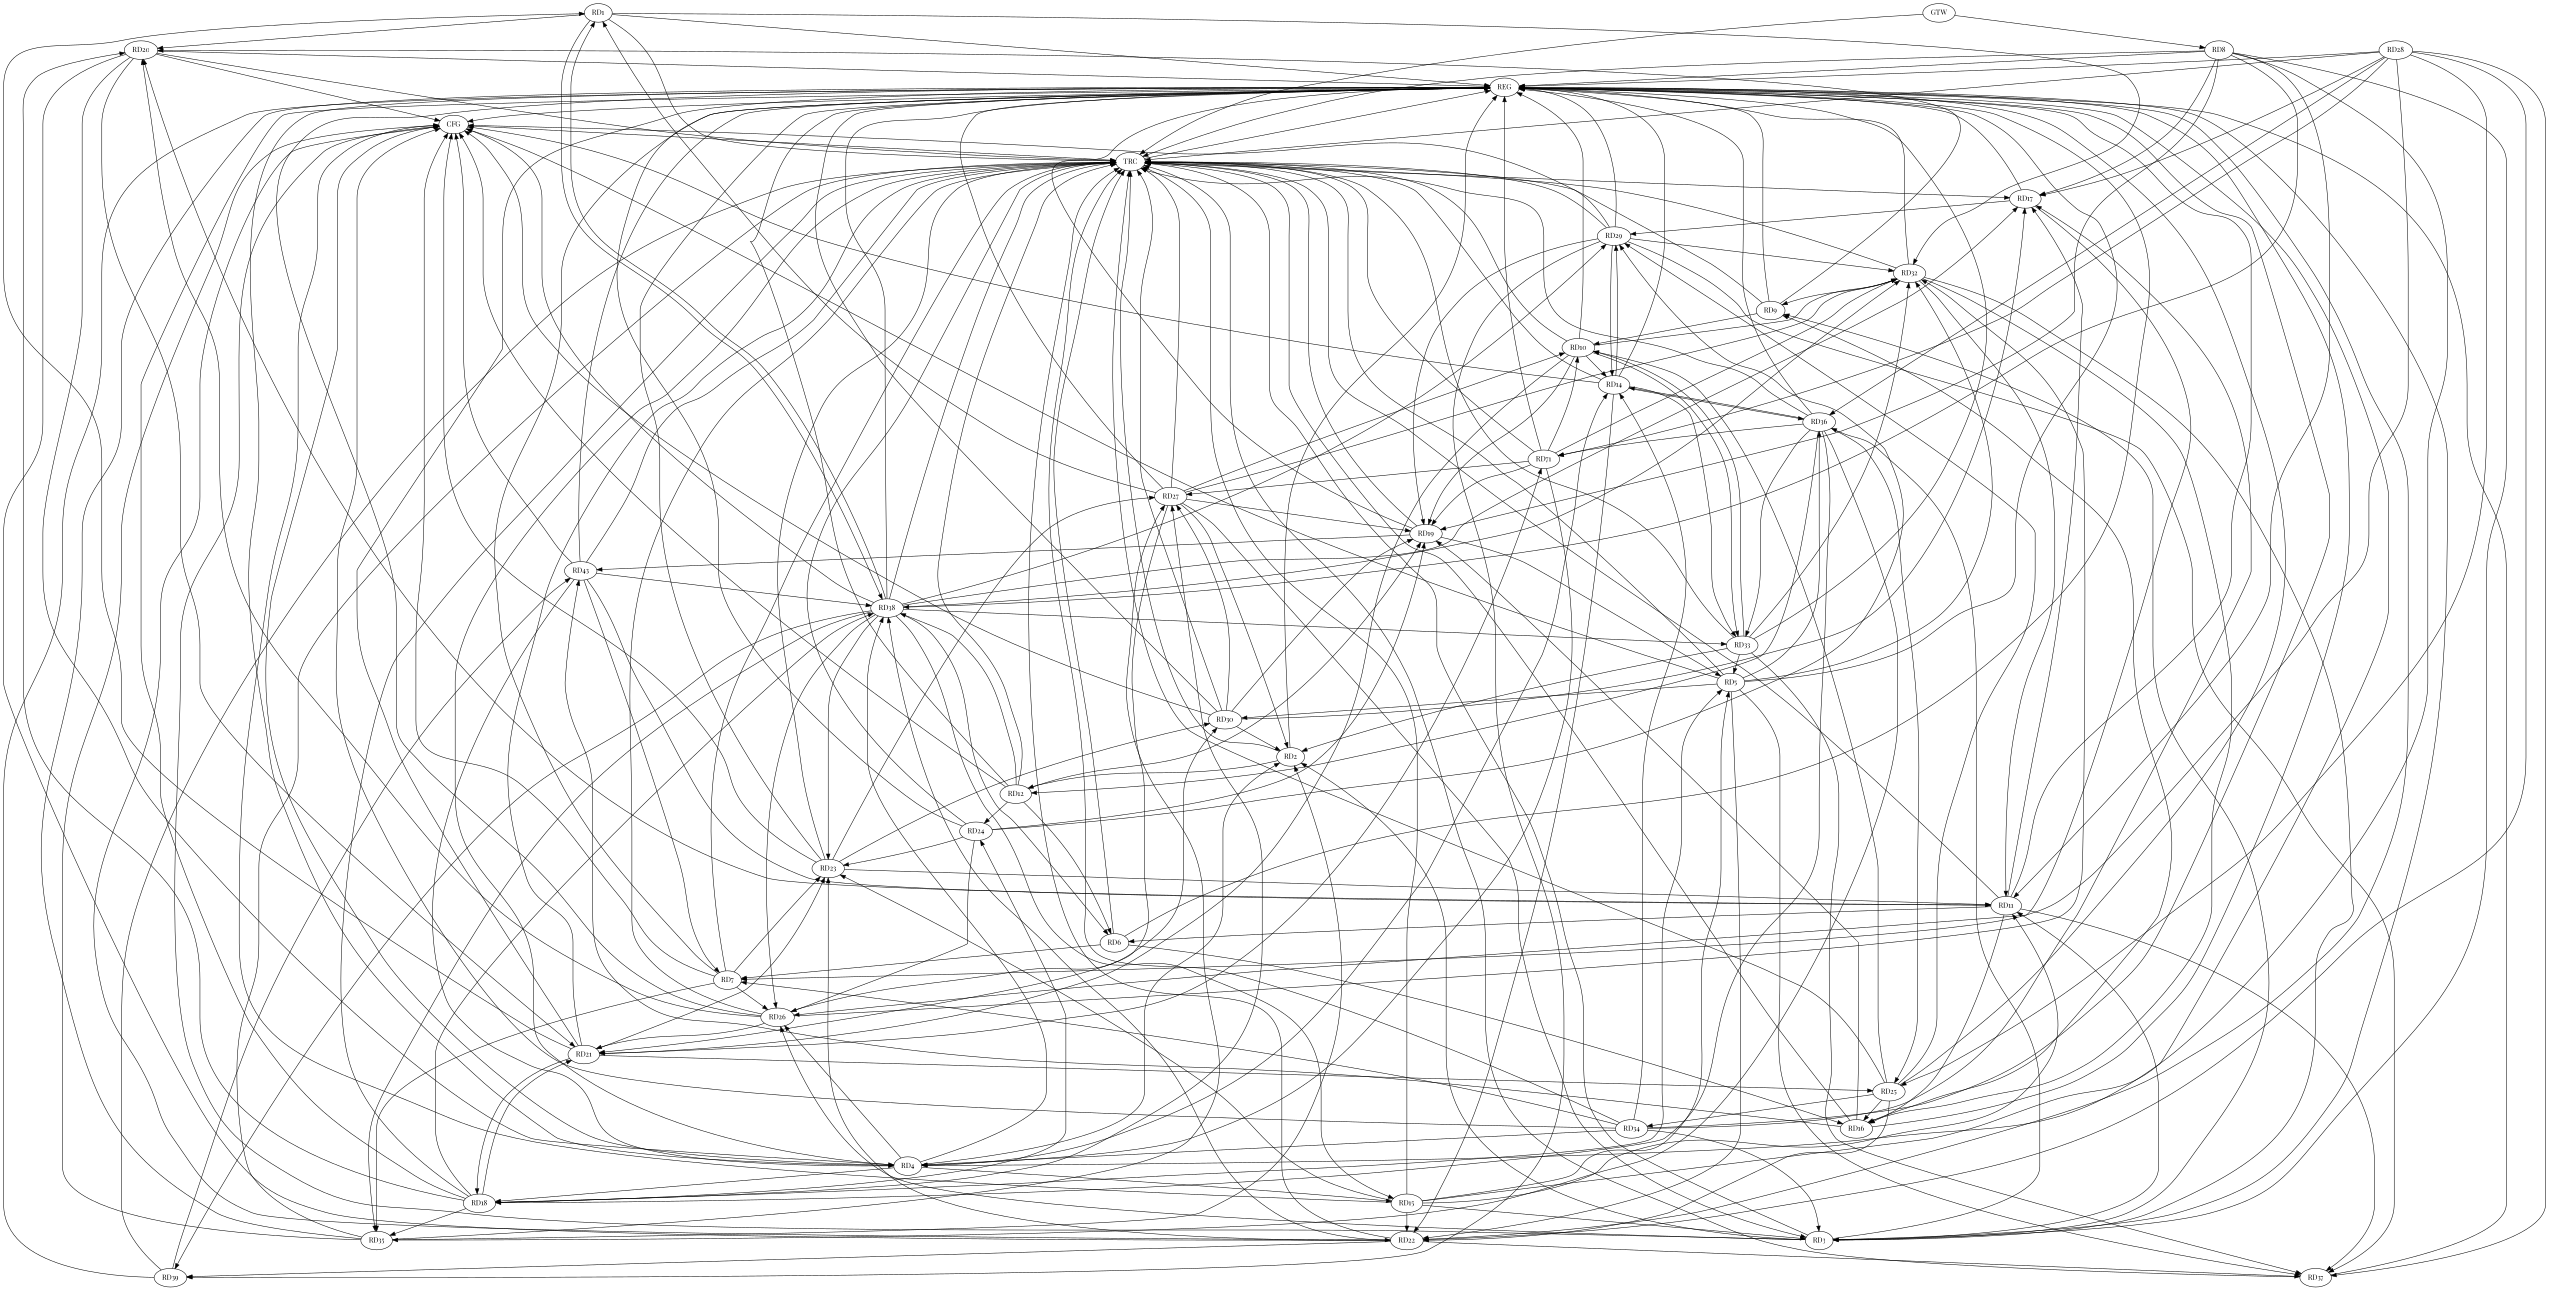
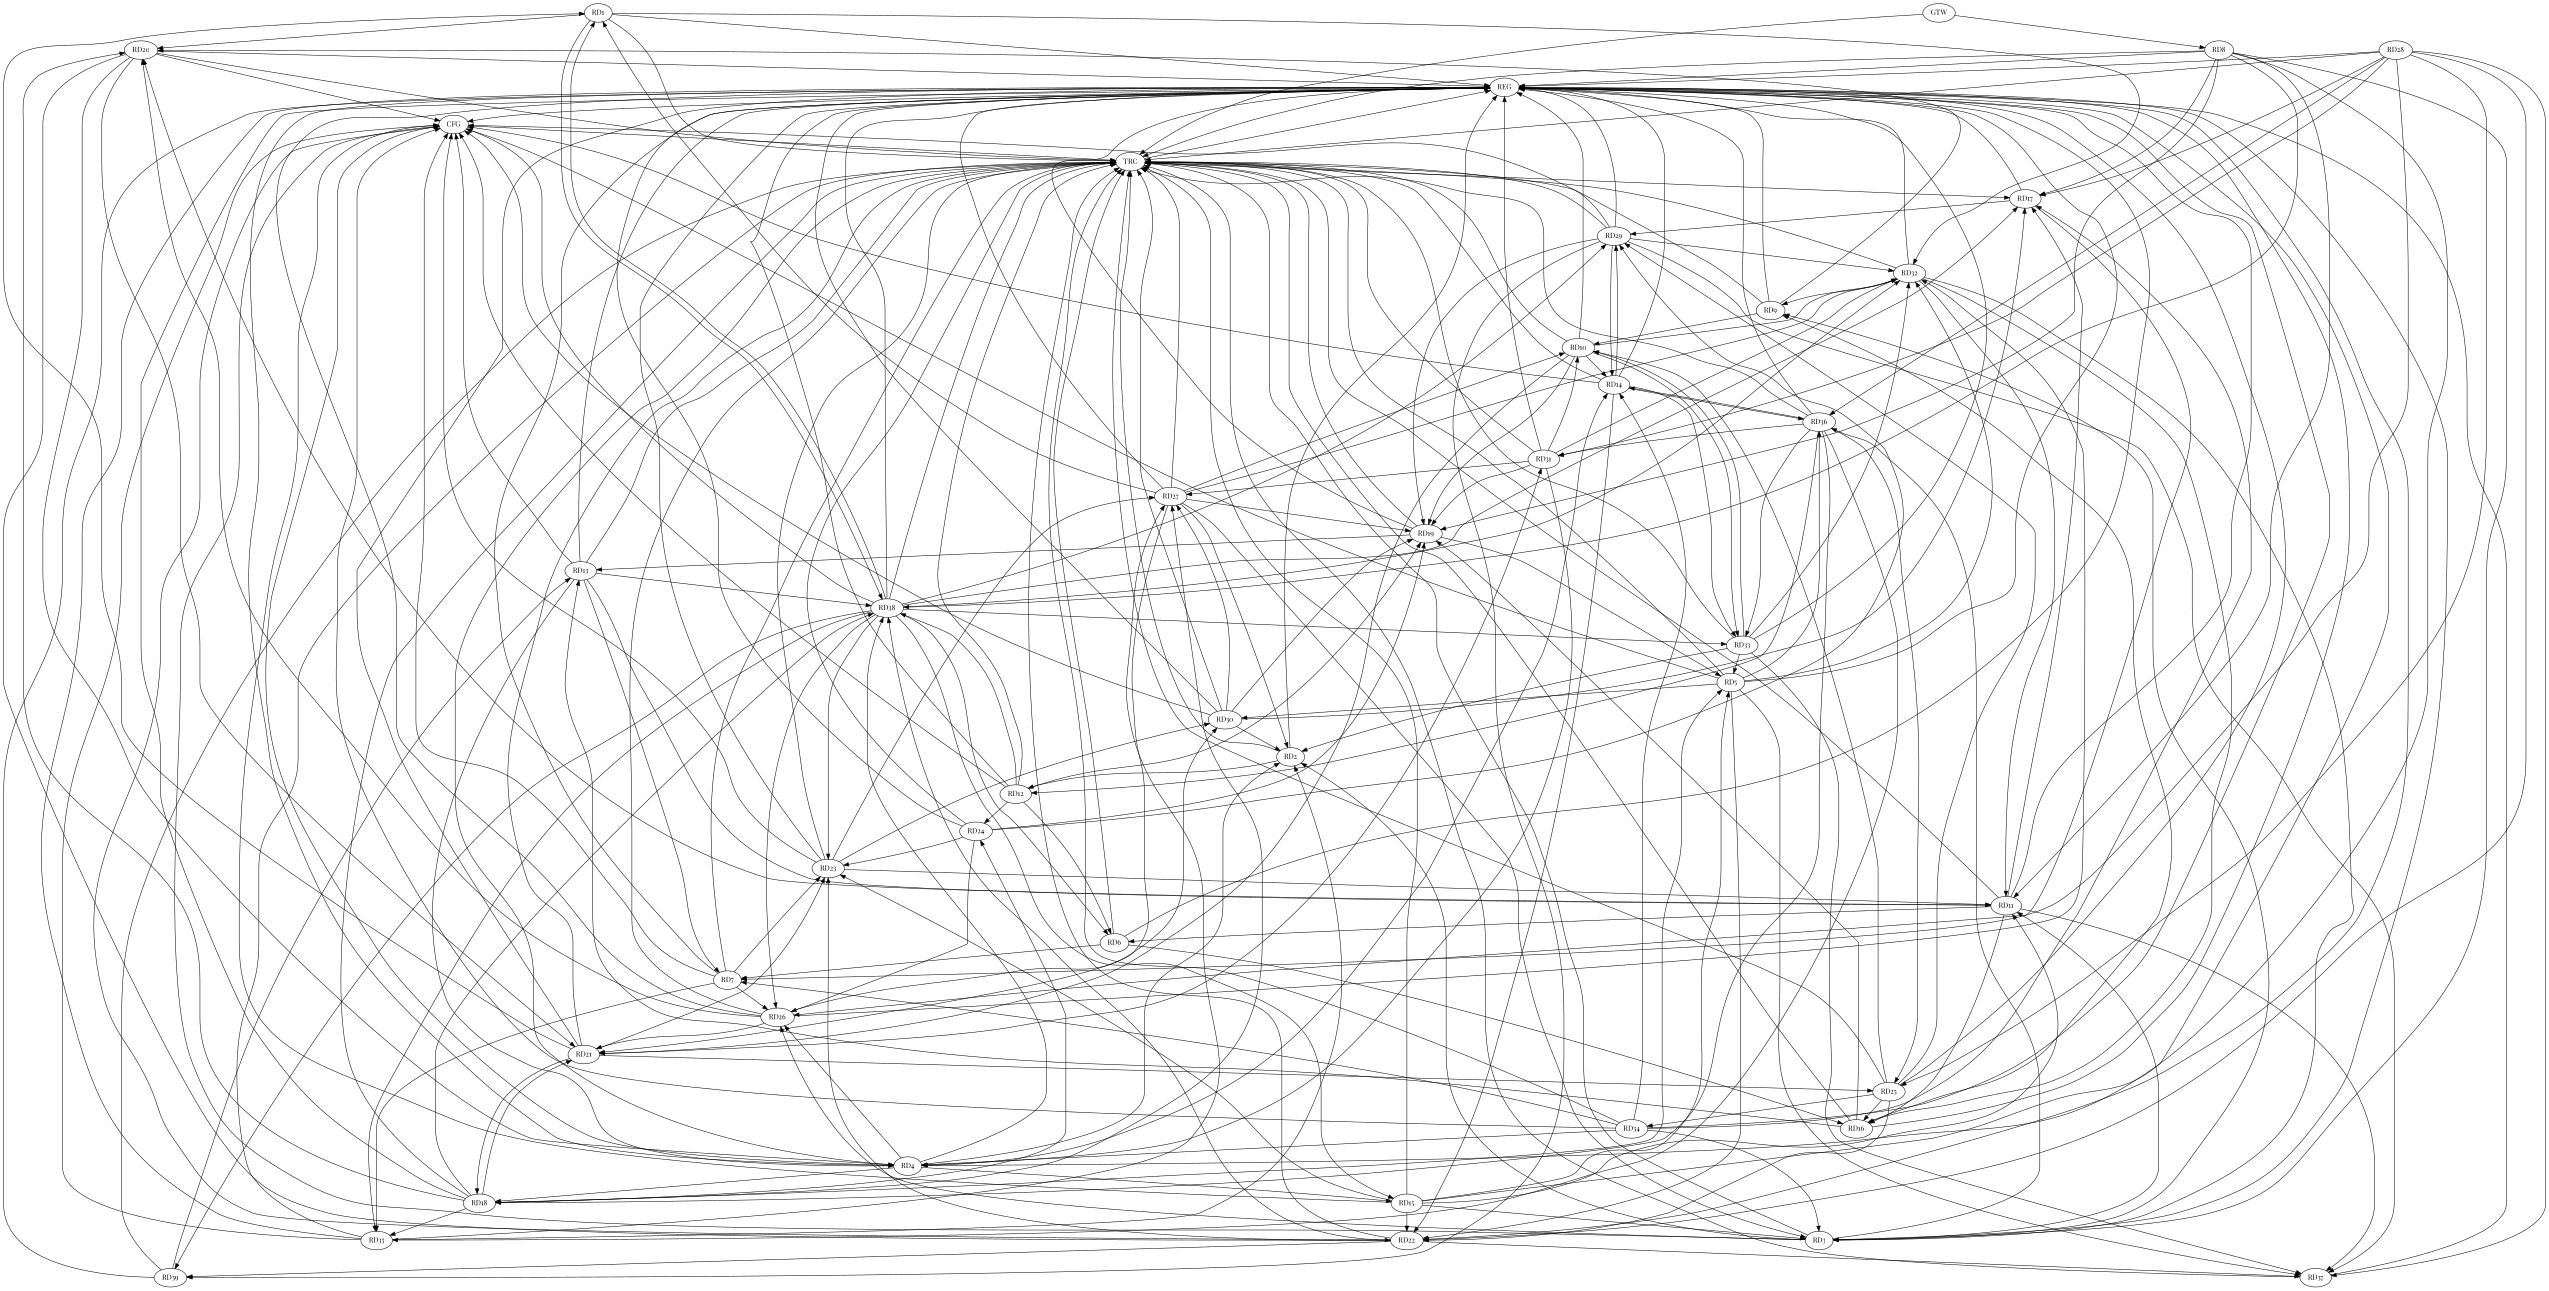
(1544, 459) -> (1544, 459)
(581, 571) -> (581, 571)
